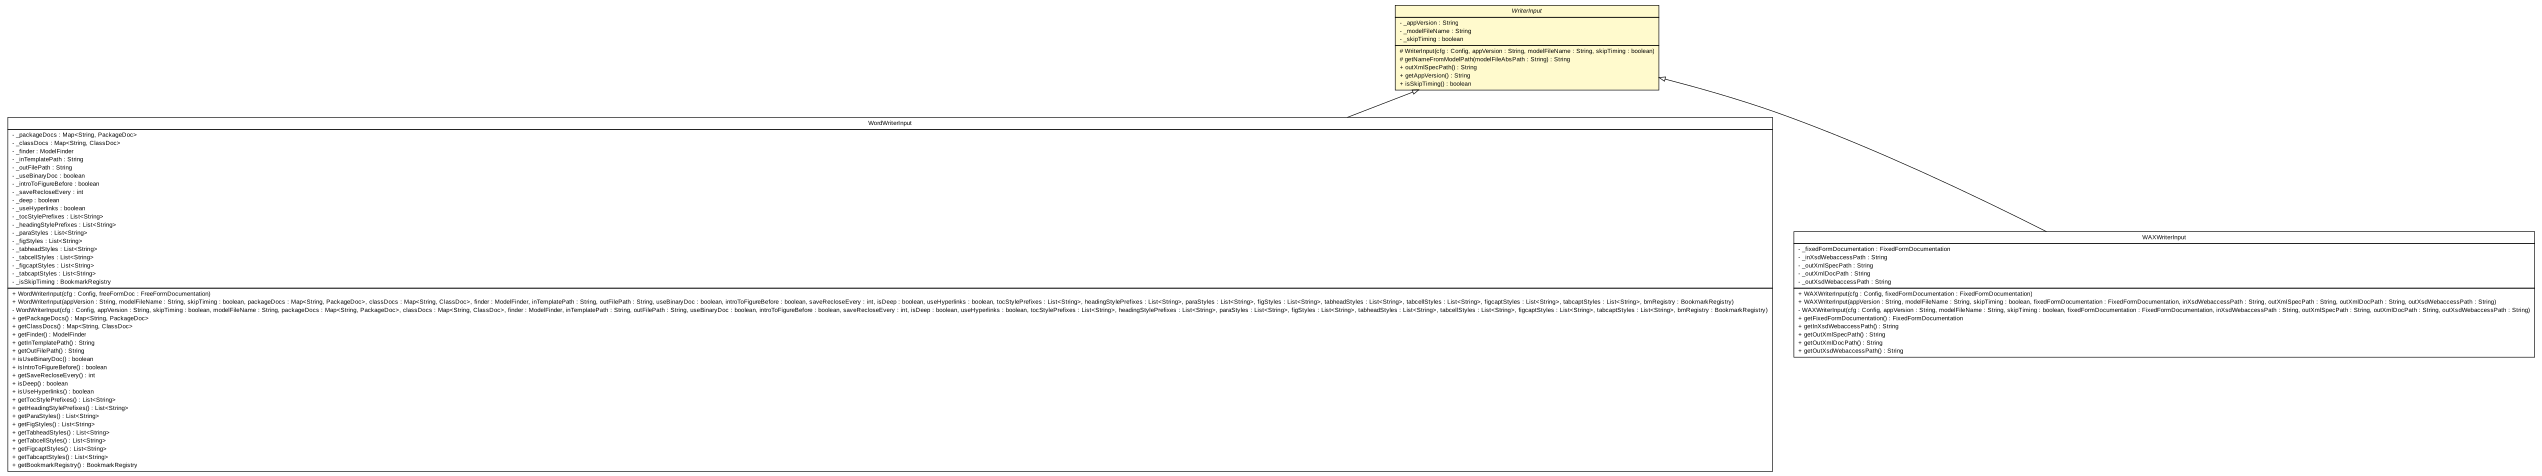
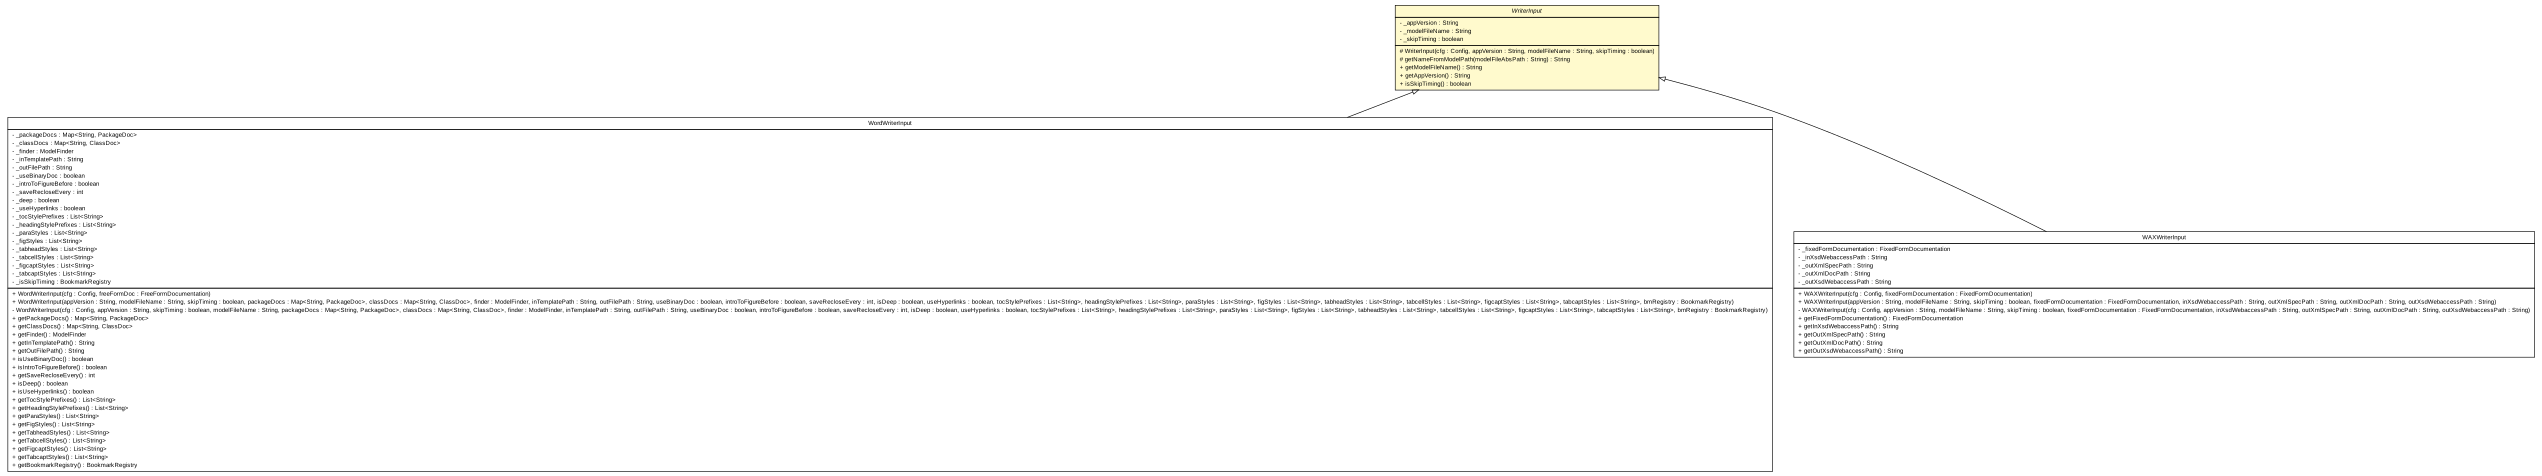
(1439, 67) -> (1441, 67)
